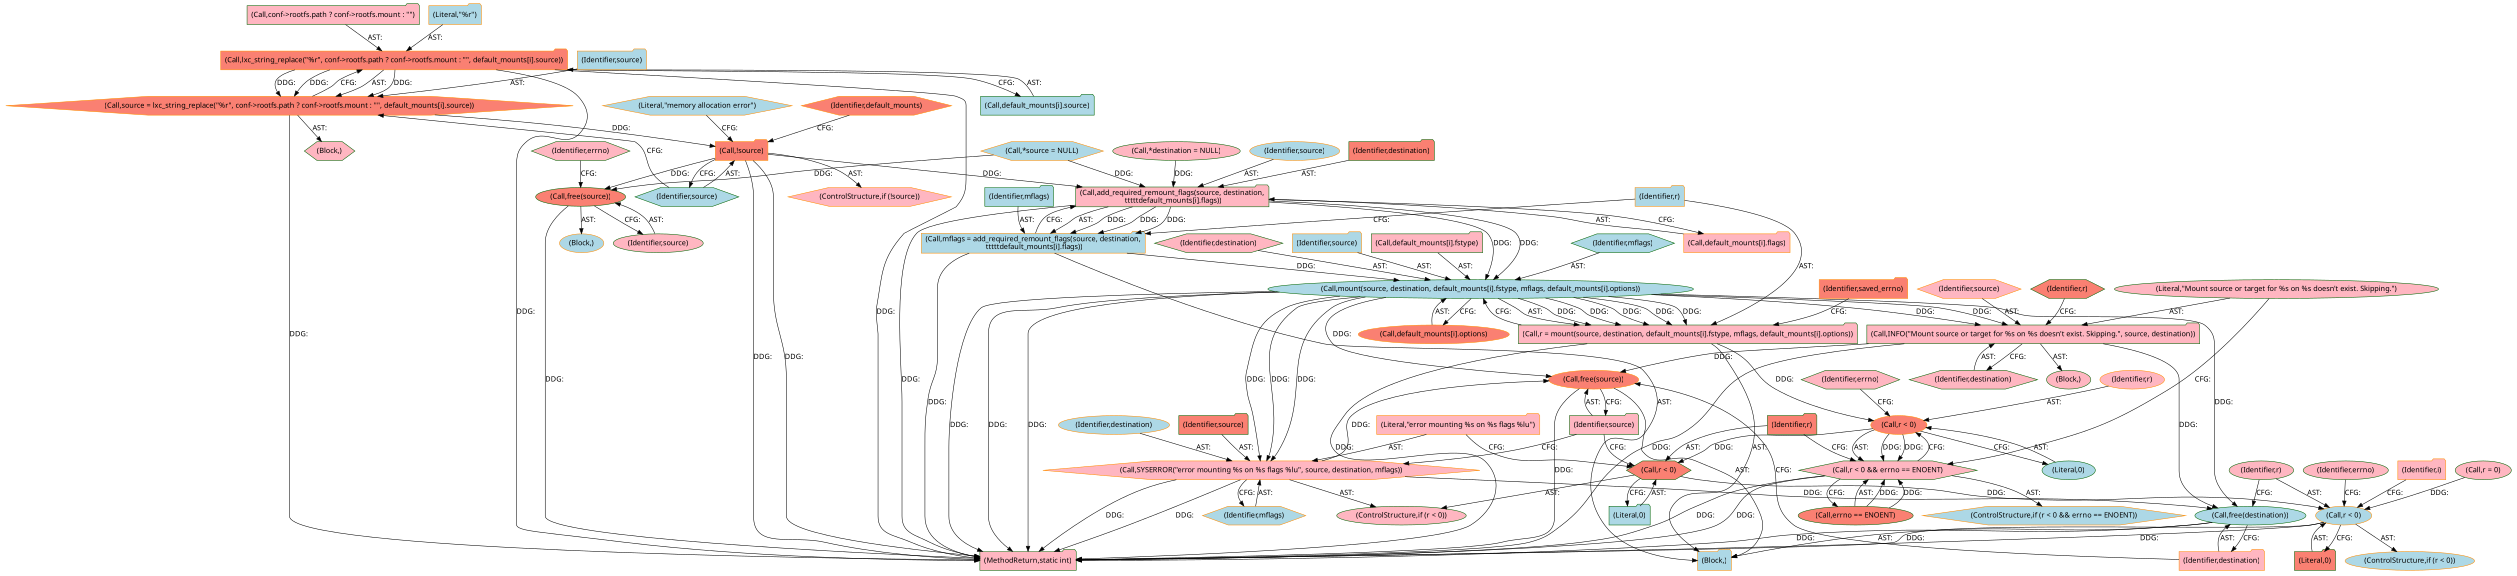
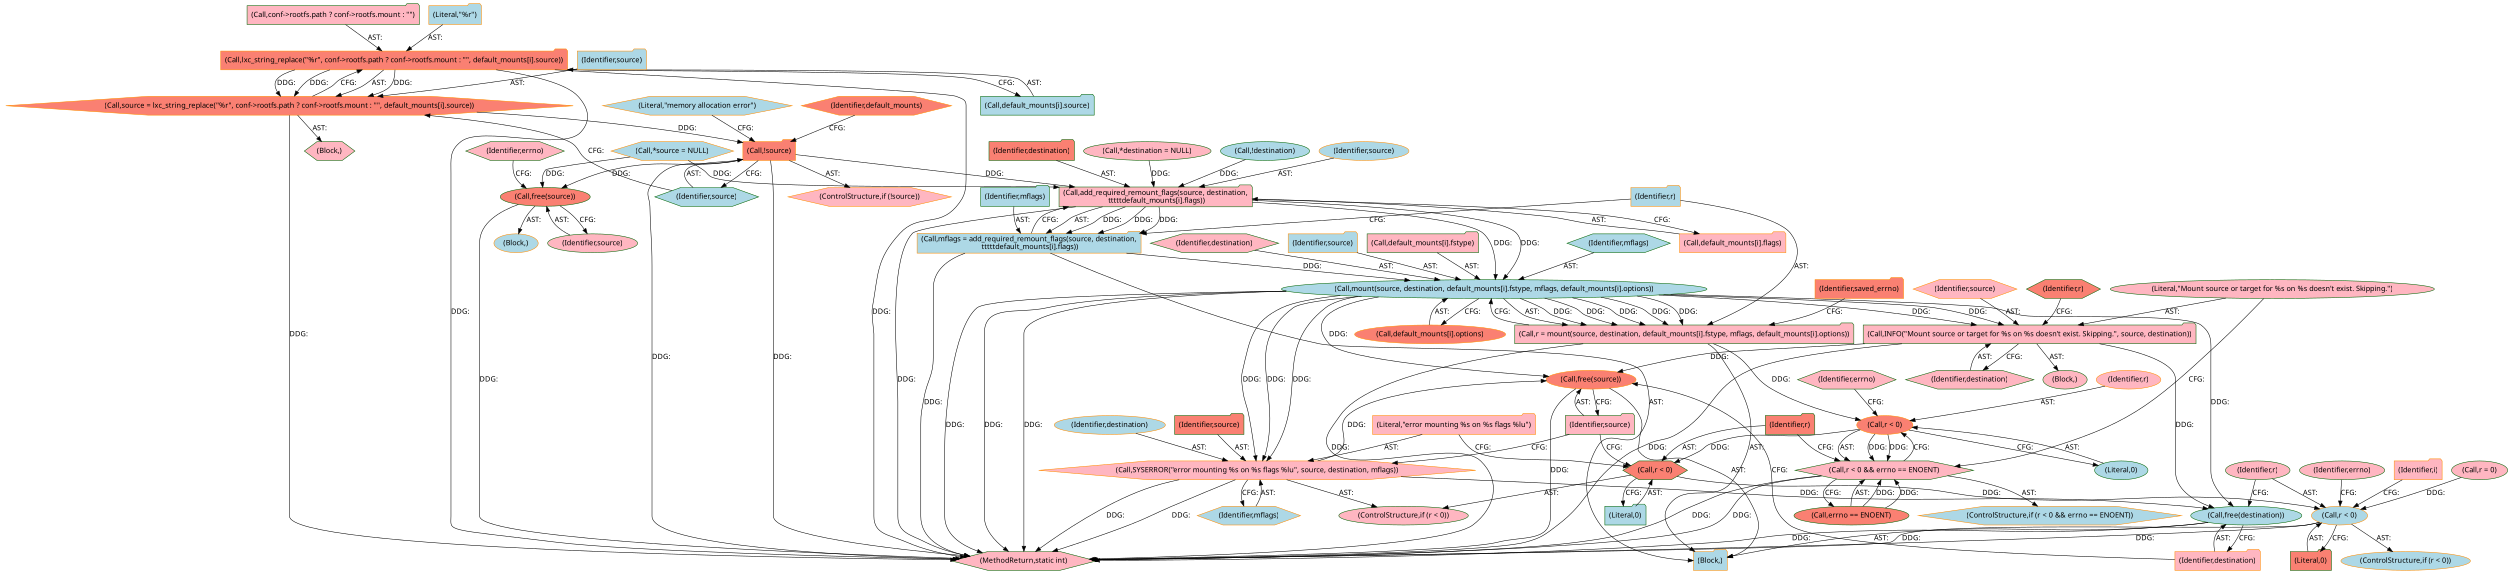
none -> (1265, 151)
(1028, 561) -> (1024, 561)
